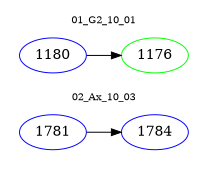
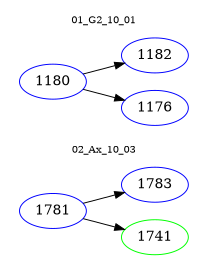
(155, 55) -> (155, 108)
none -> (155, 55)
(155, 132) -> (155, 185)
none -> (155, 237)
